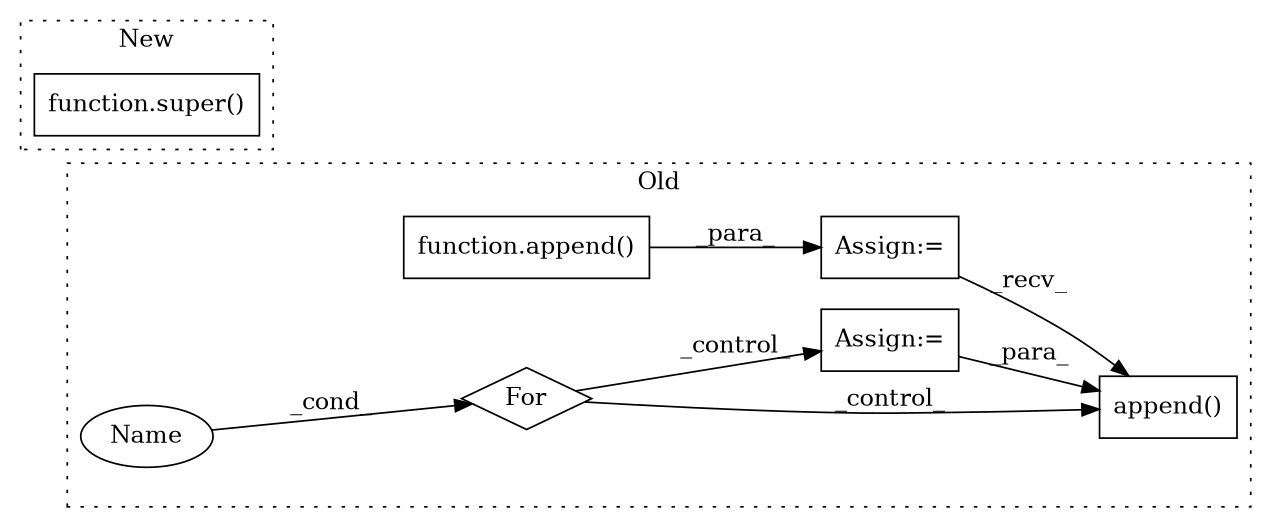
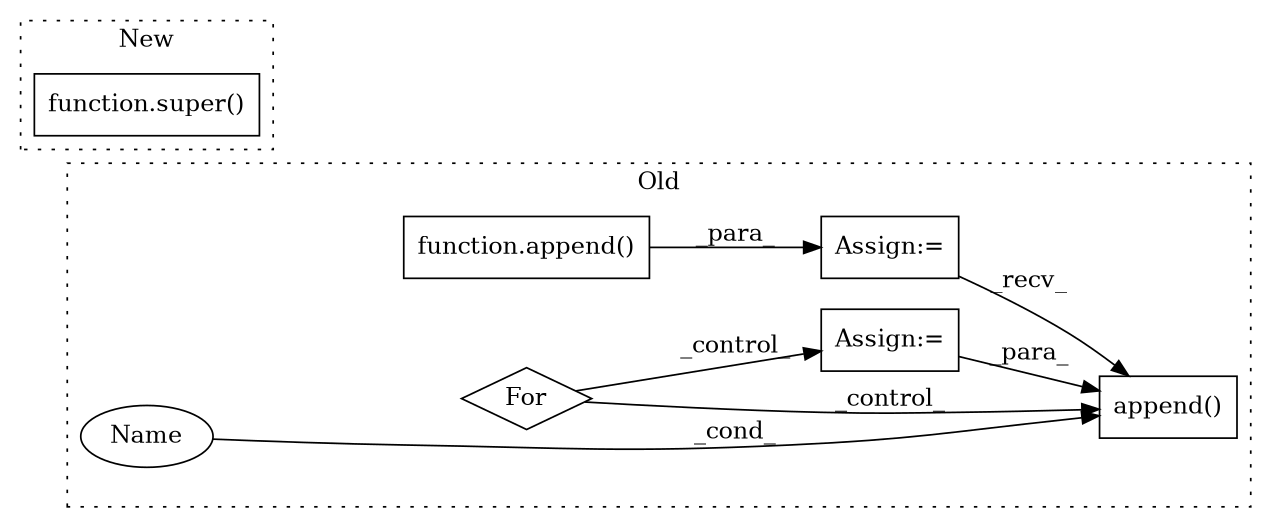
(333, 418) -> (648, 449)
